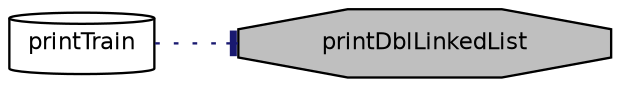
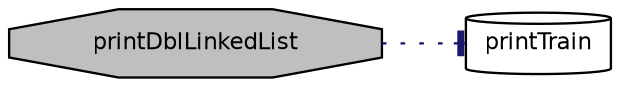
(191, 43) -> (418, 43)
